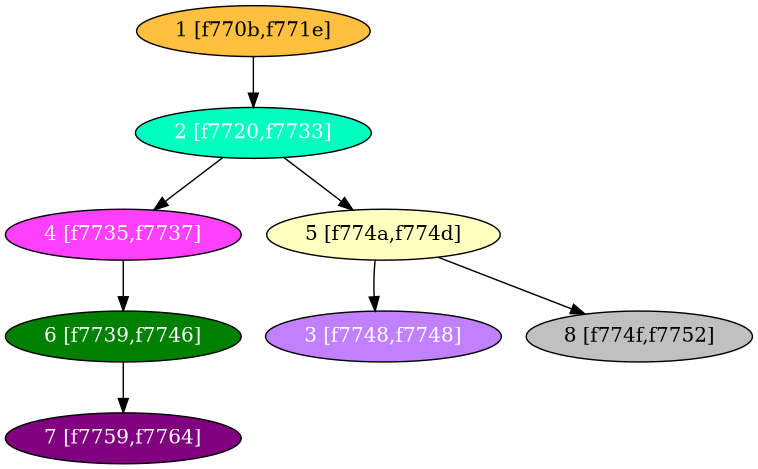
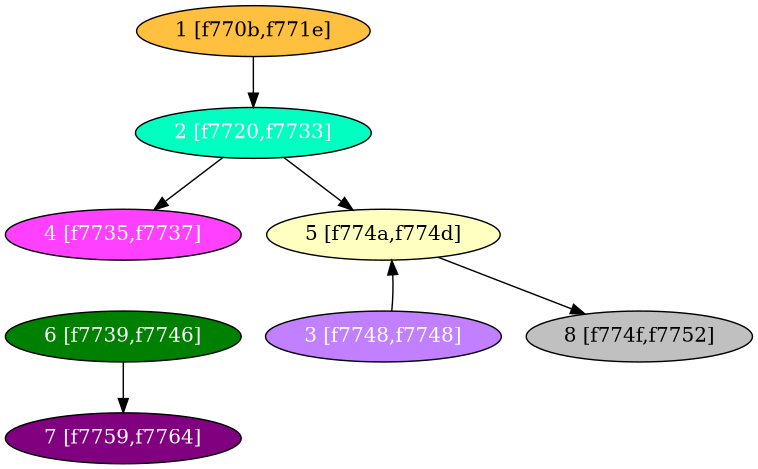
(123, 279) -> none
(374, 279) -> (393, 293)
